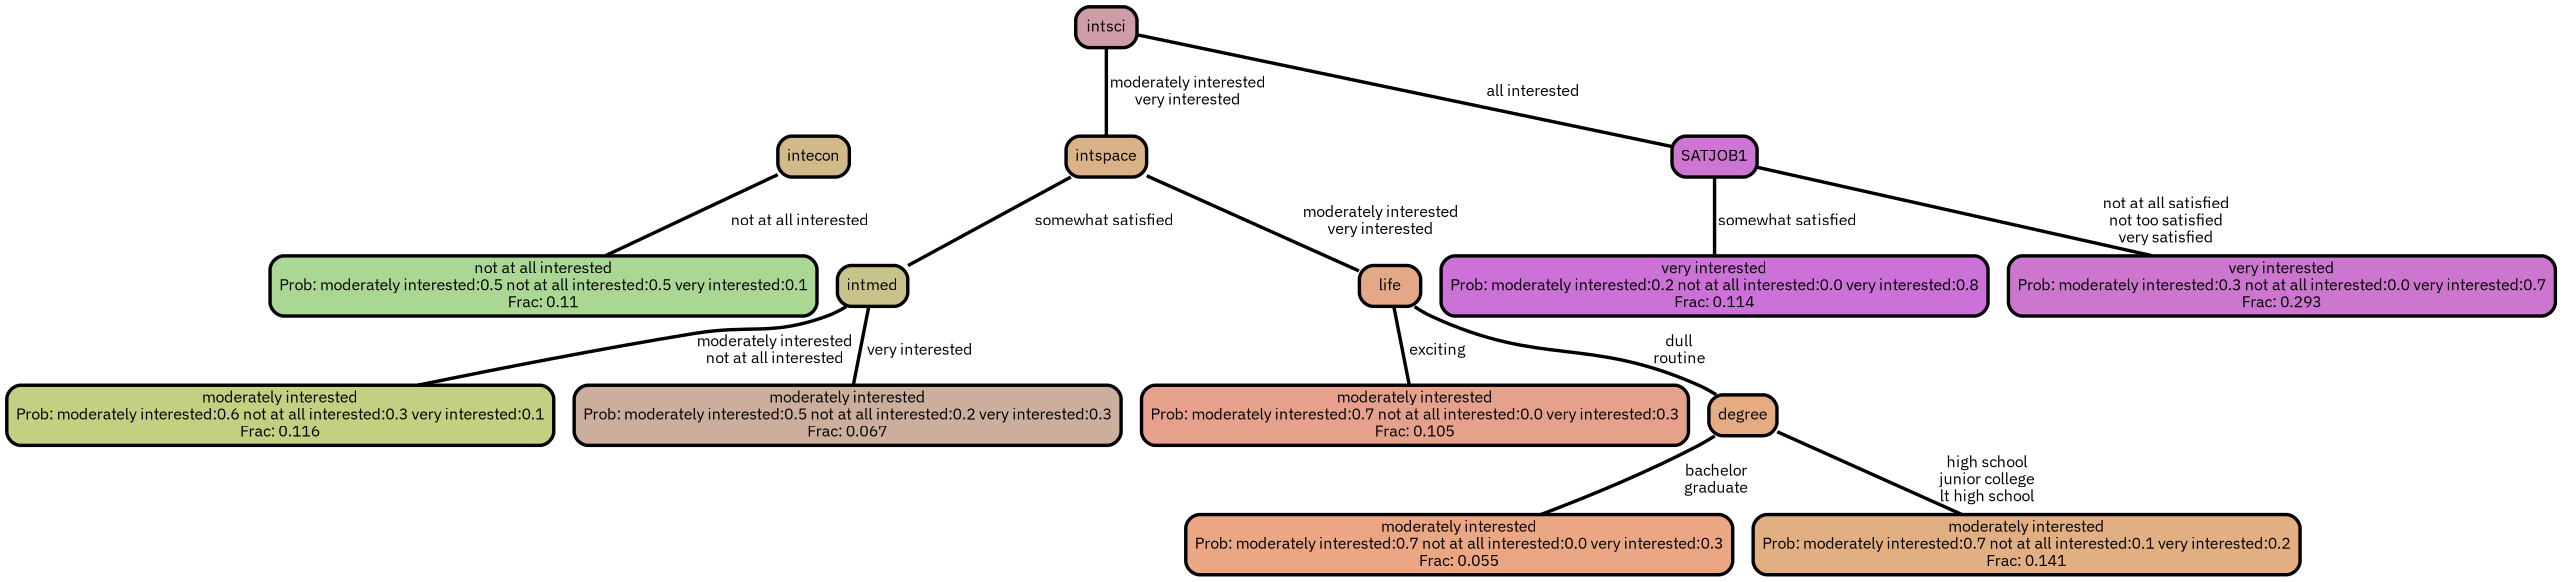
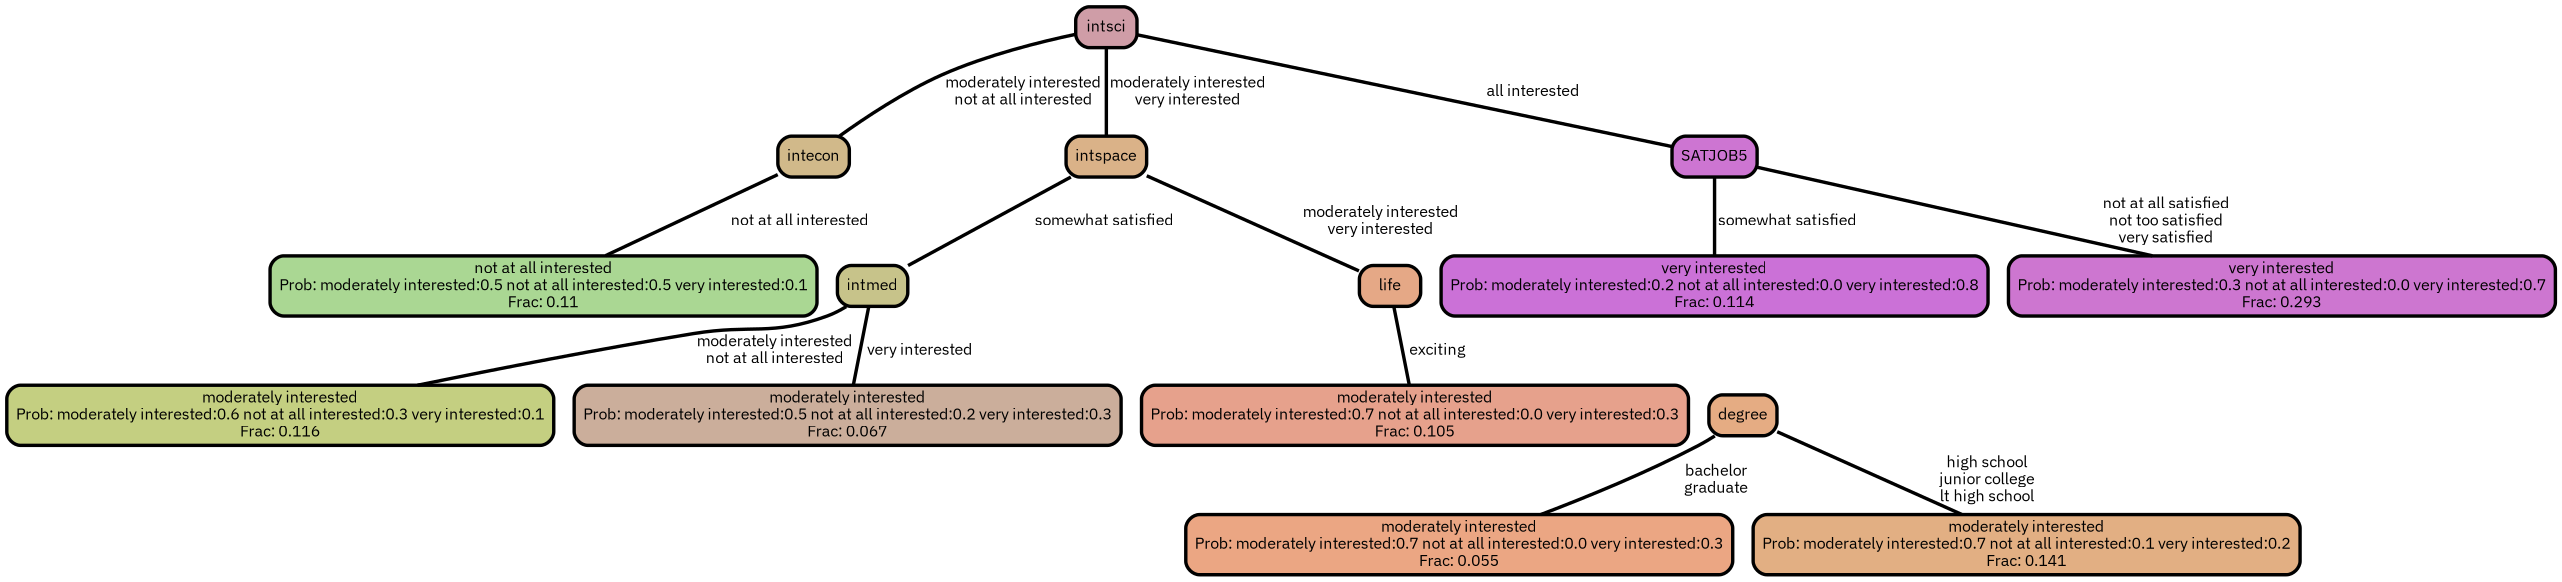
none -> (951, 71)
(1715, 157) -> (1715, 157)
(1565, 351) -> none
